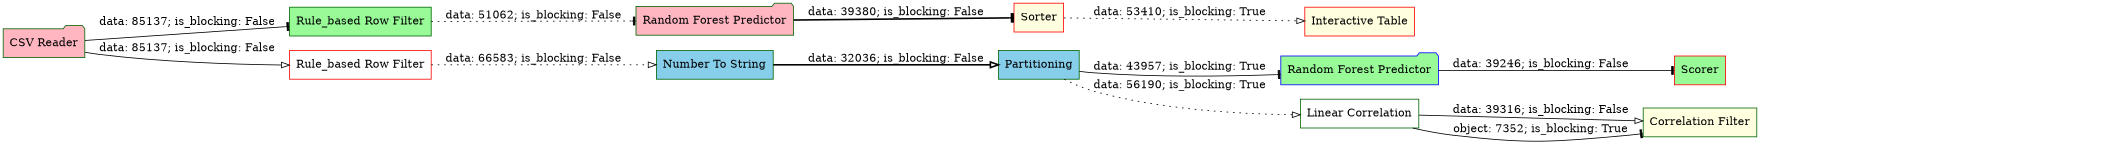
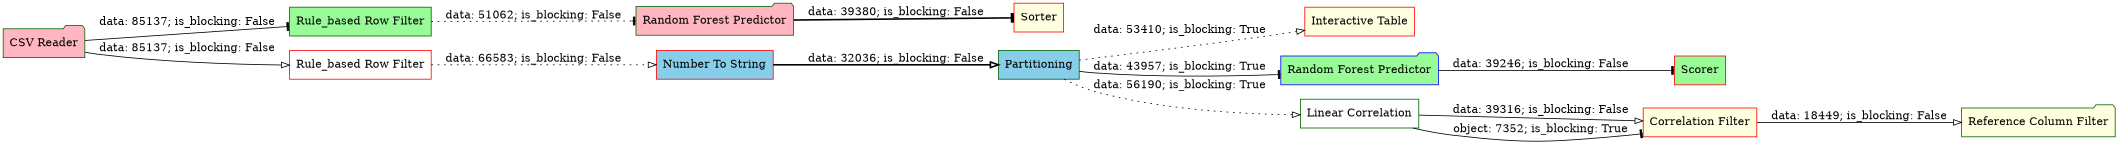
(1180, 19) -> (1188, 47)
(715, 65) -> (715, 65)
(1700, 122) -> (1700, 122)
none -> (2038, 122)
